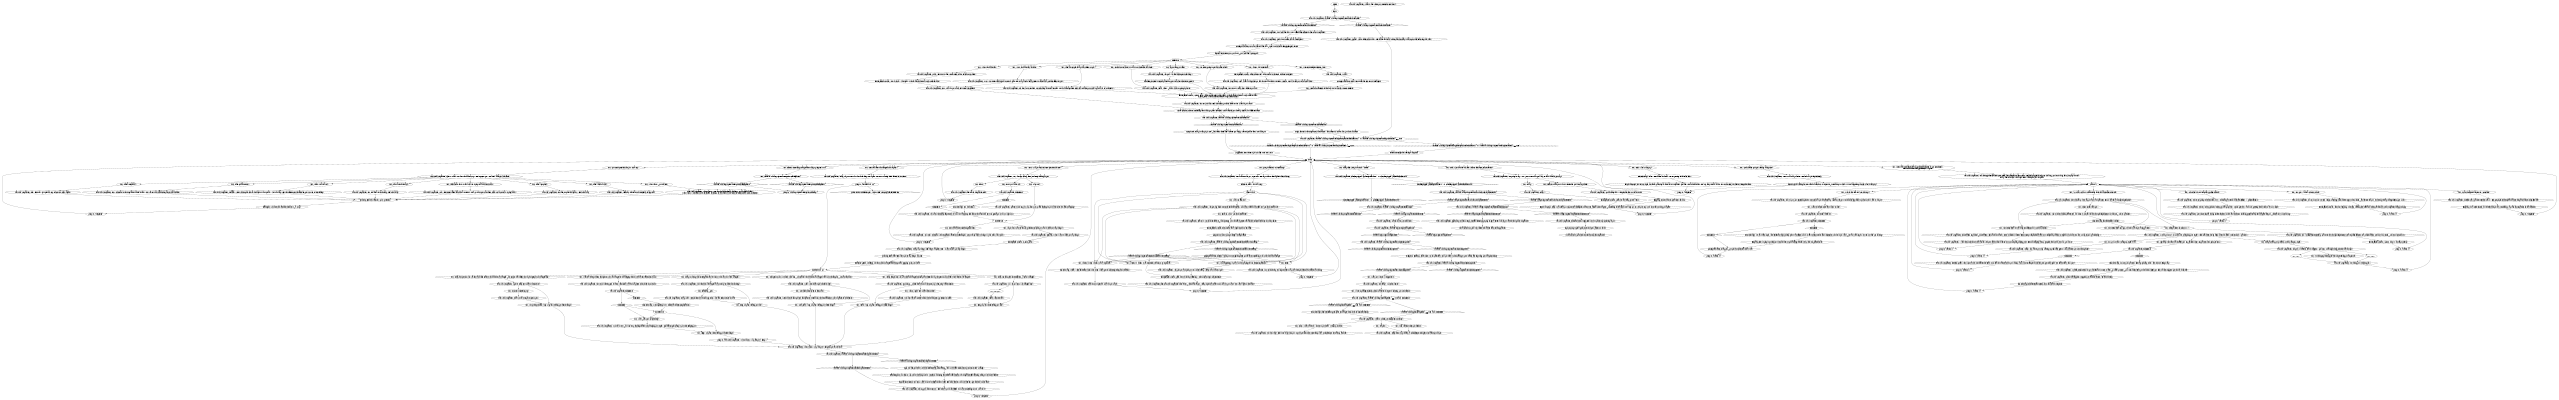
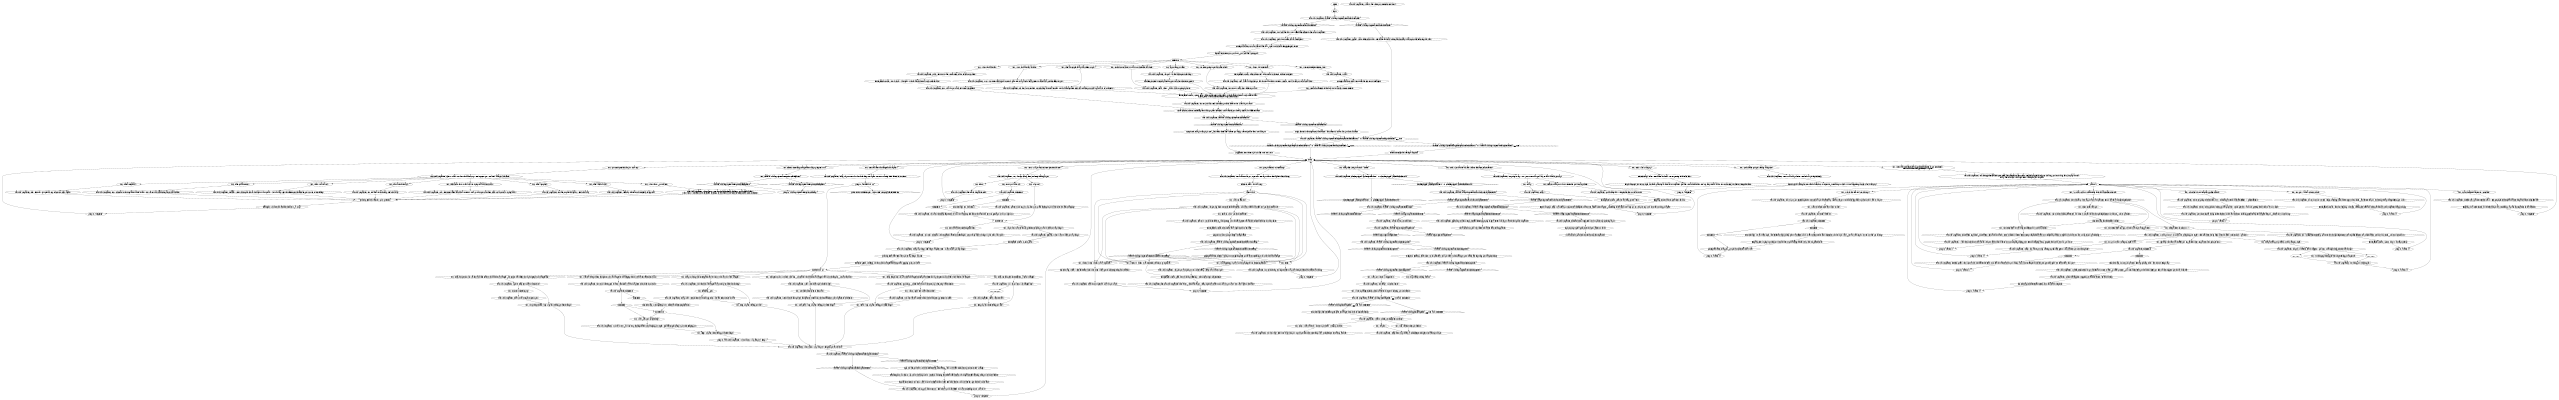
none -> (1418, 277)
